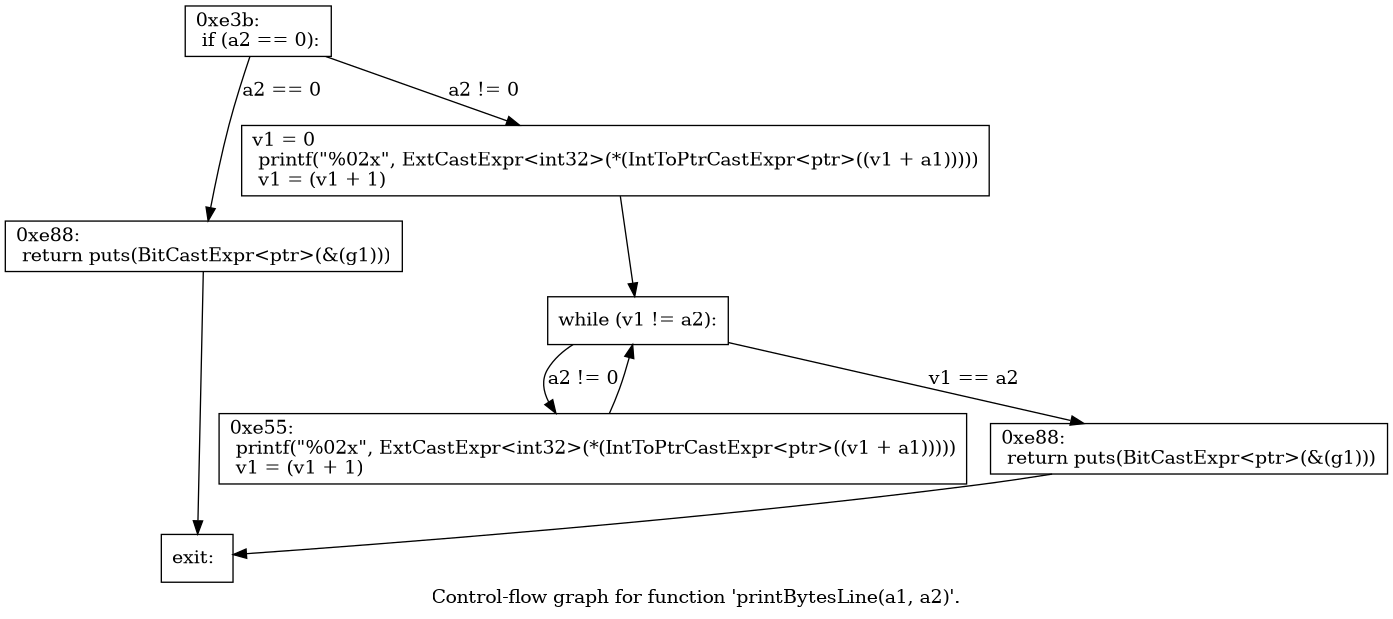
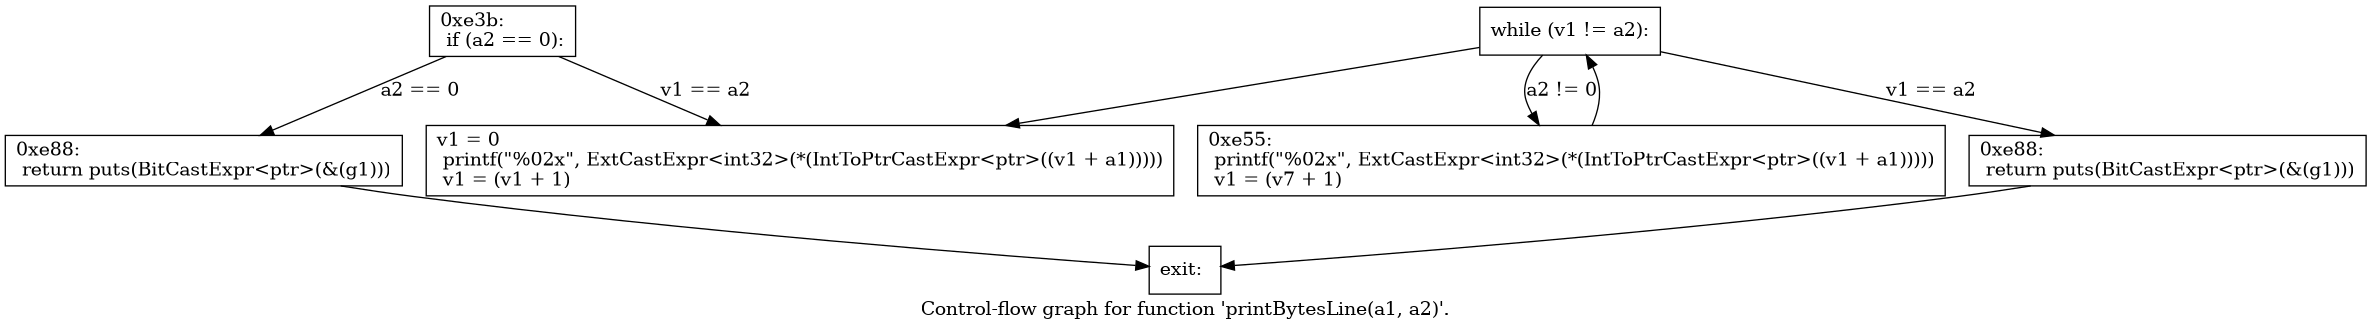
(484, 91) -> (706, 91)
(627, 240) -> (1249, 85)
(297, 468) -> (1275, 180)
